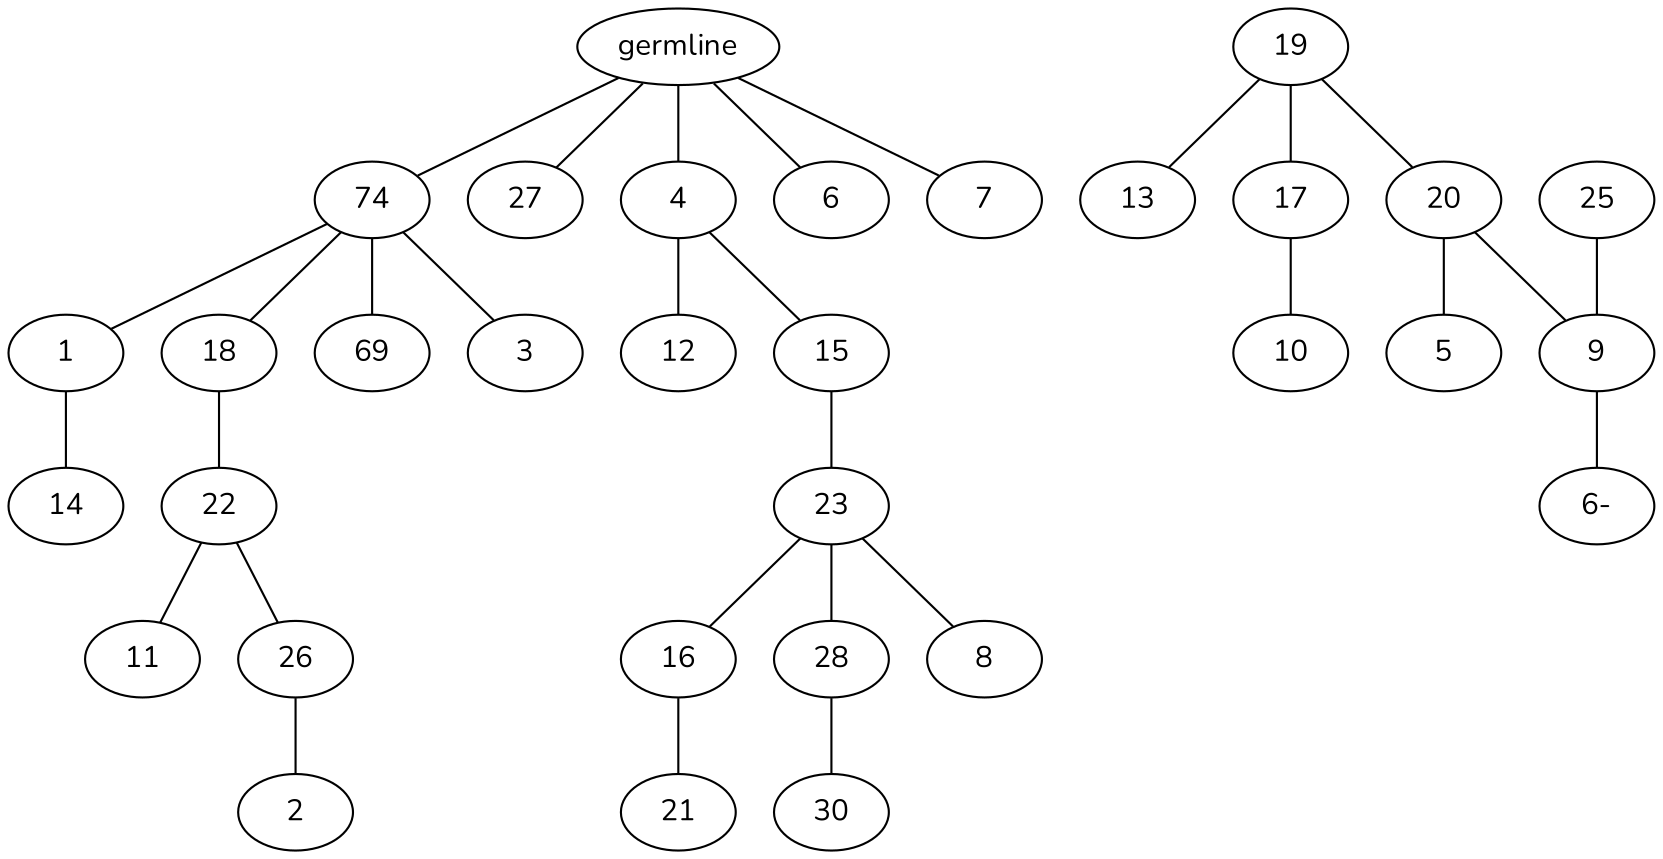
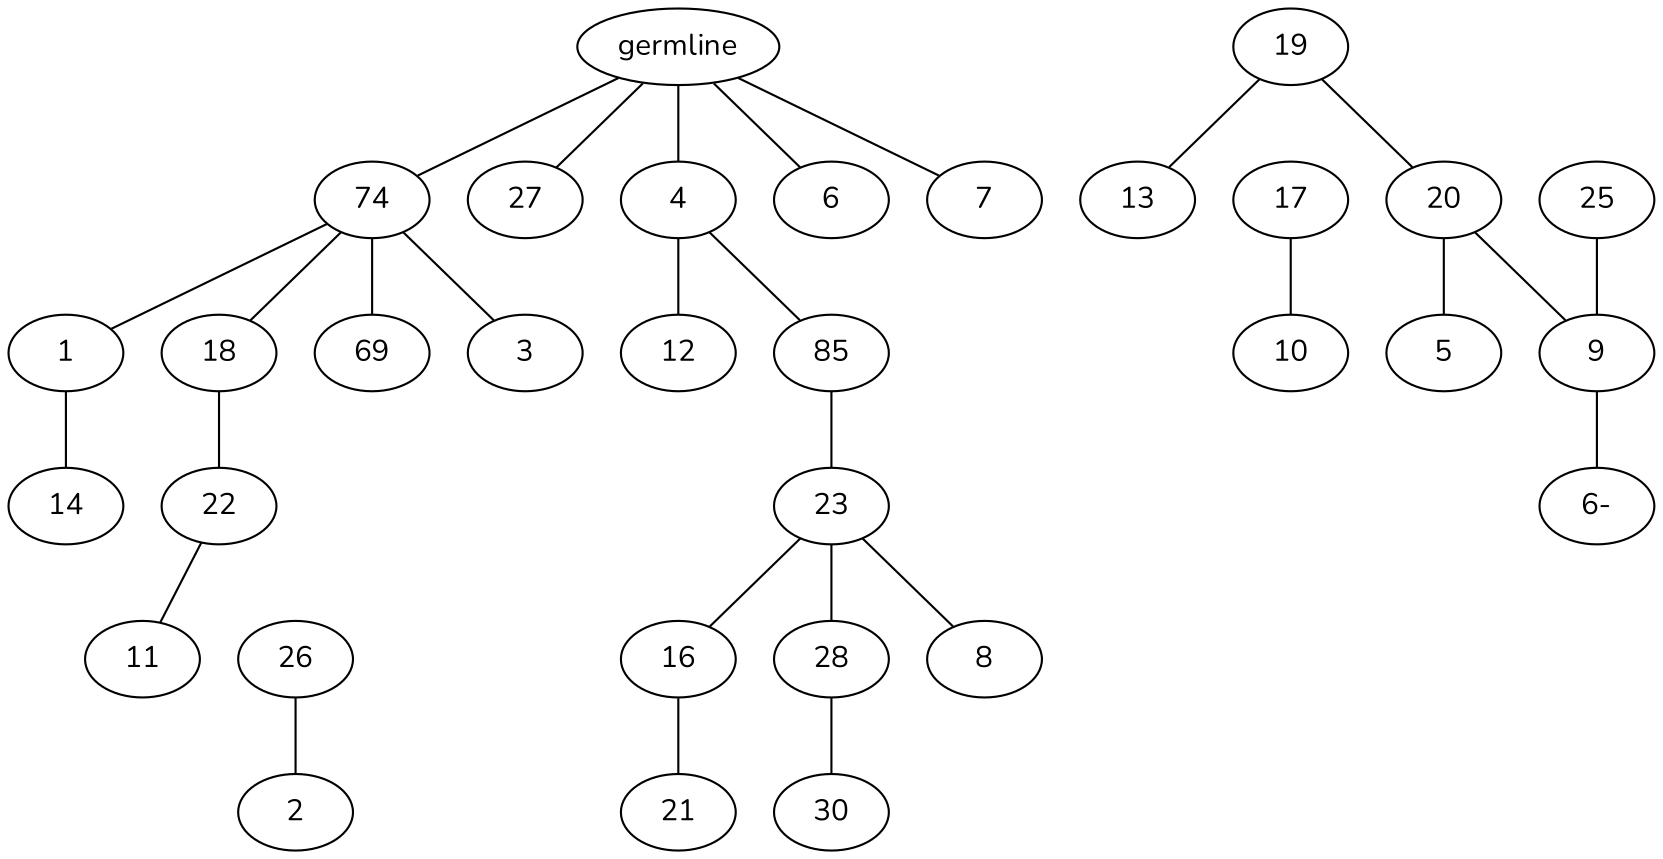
(1291, 124) -> none
(831, 353) -> (831, 353)
(257, 583) -> none
